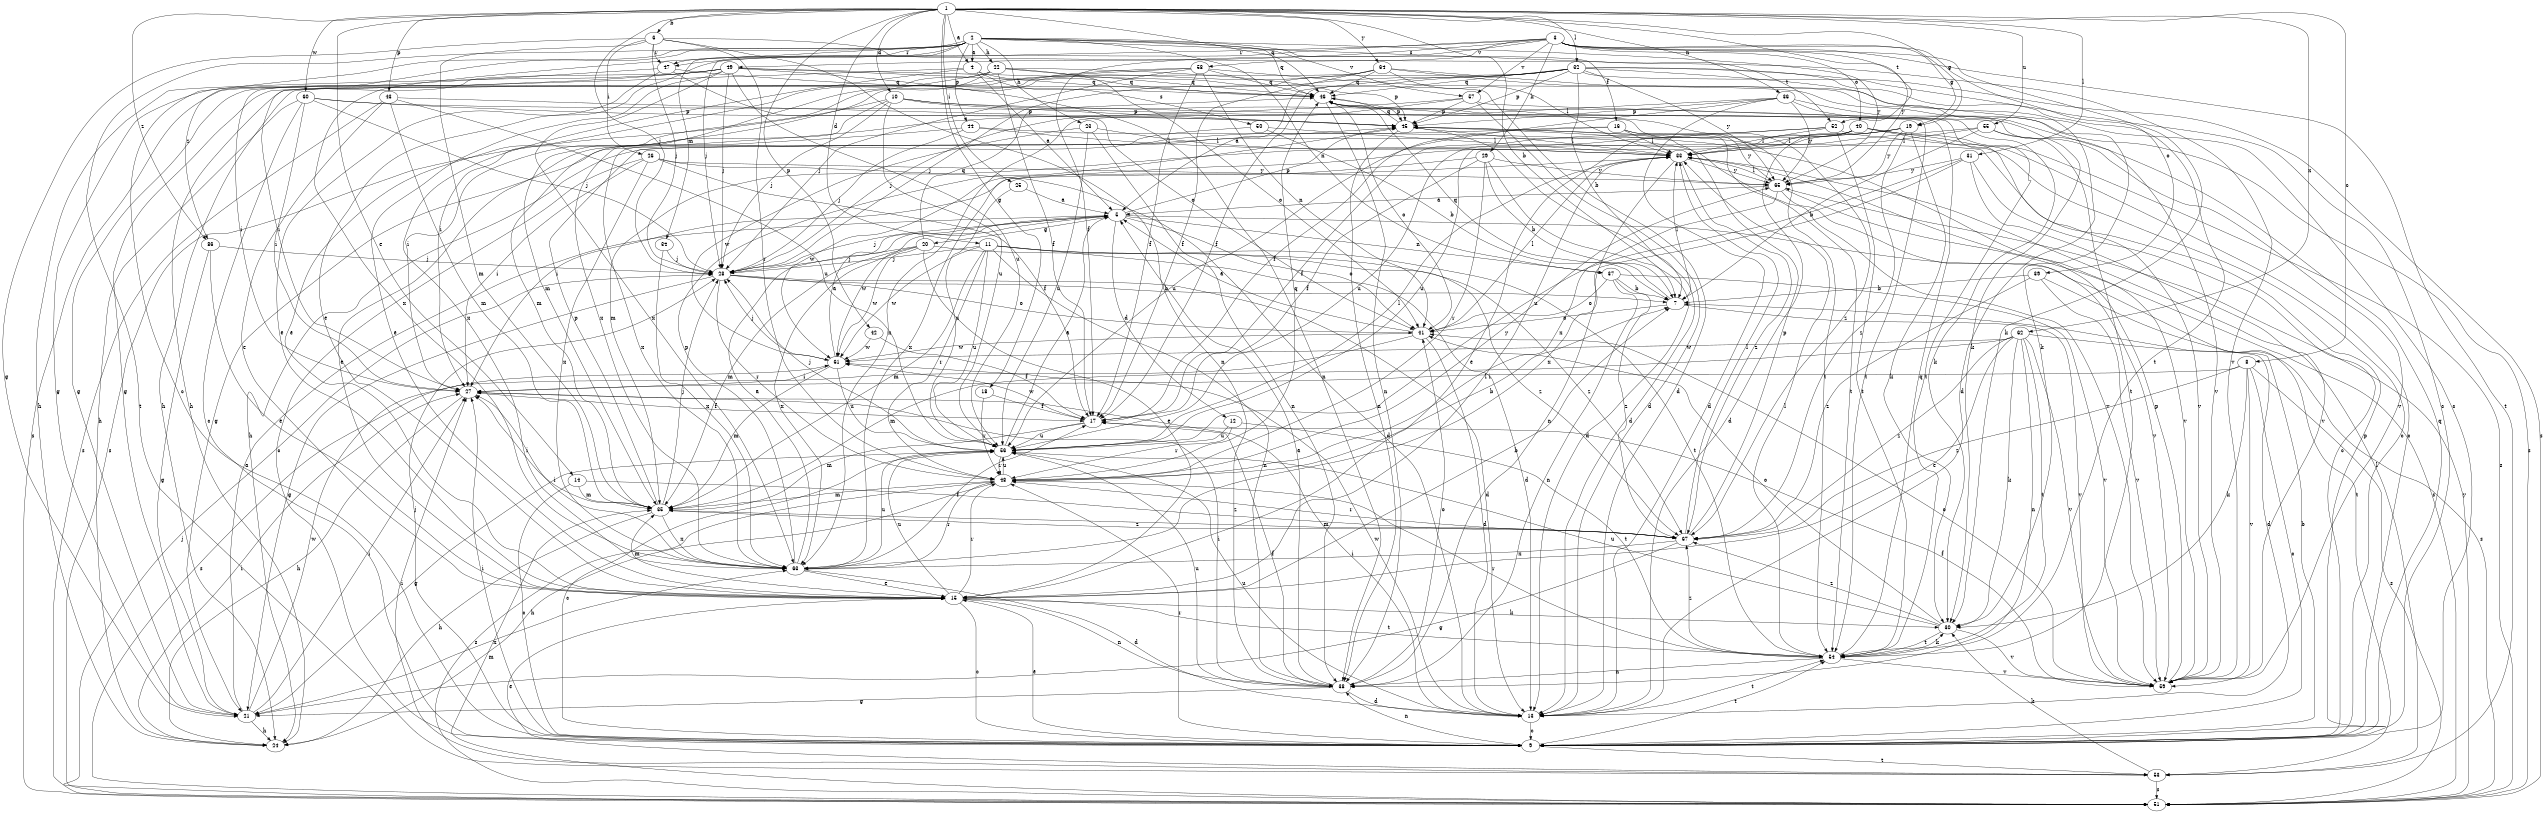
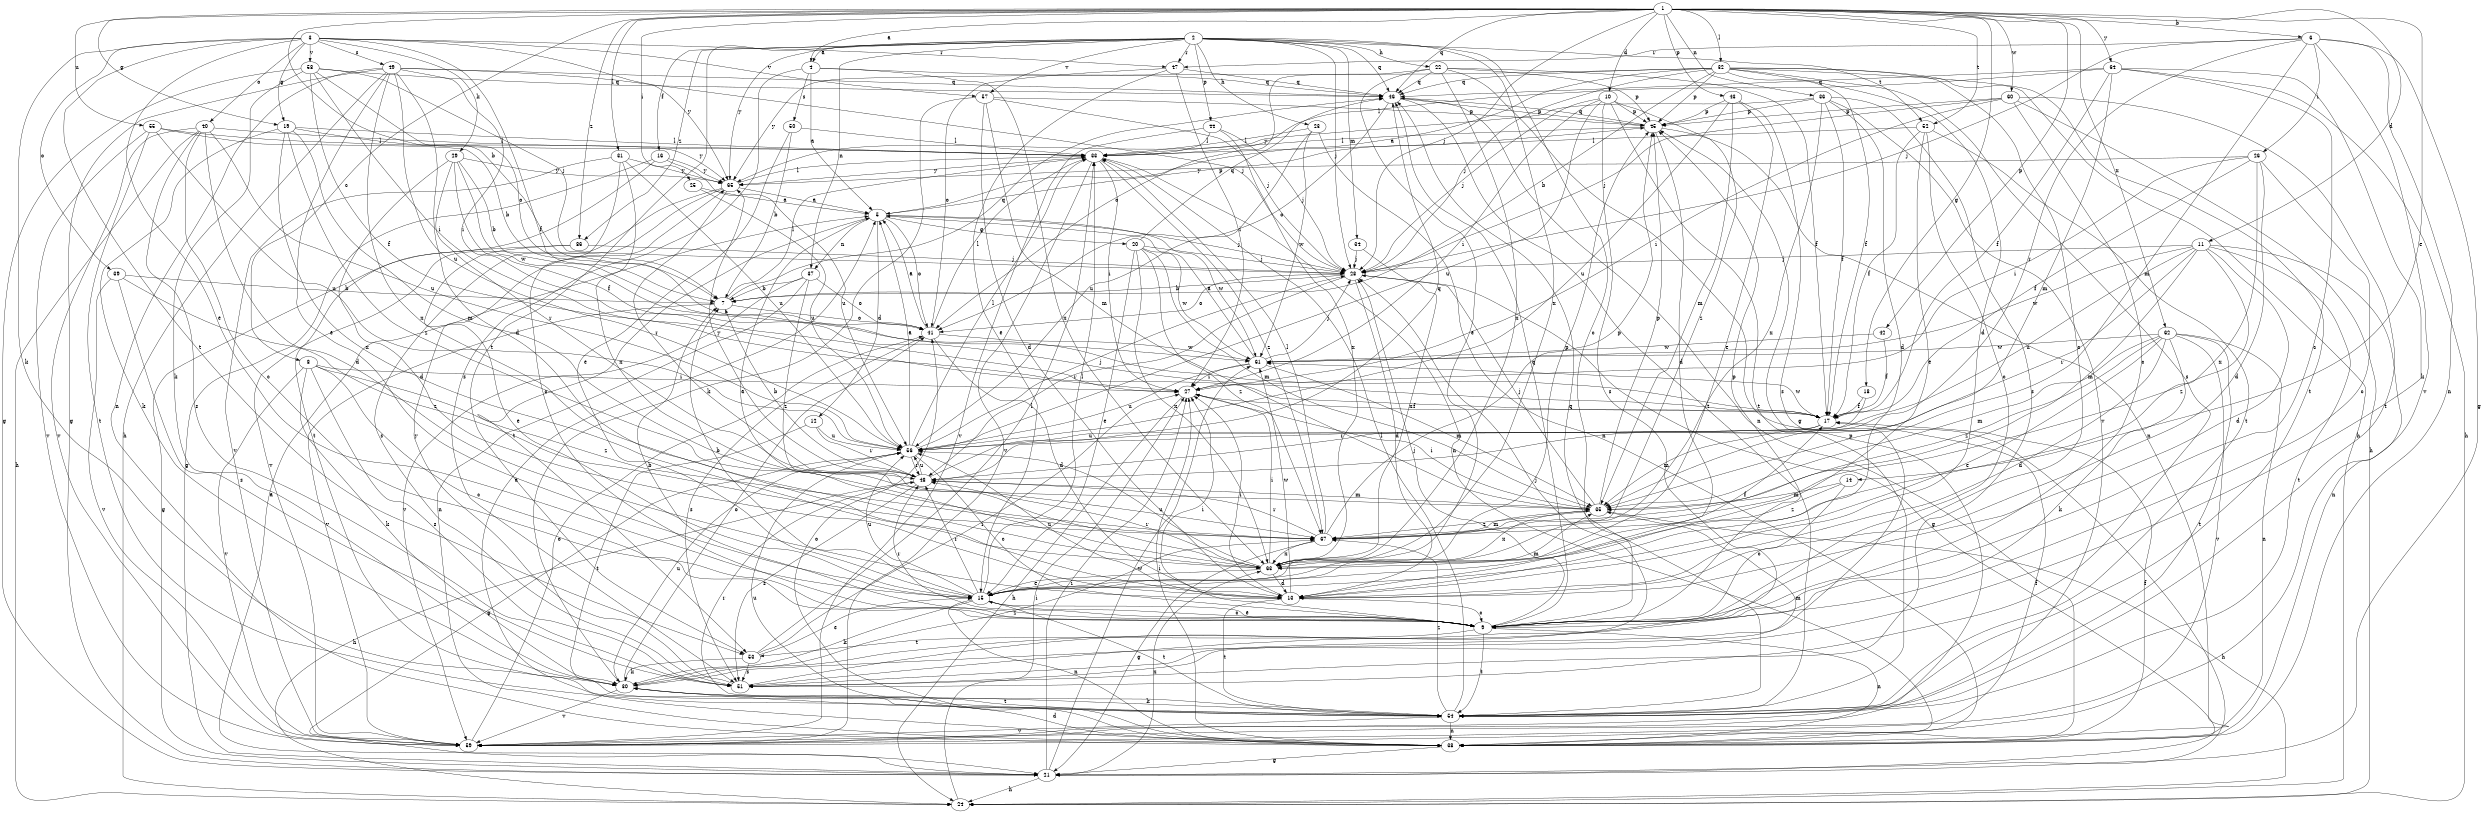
(1647, 141) -> none
(1301, 200) -> (521, 200)
(1561, 333) -> (657, 333)
(1431, 712) -> (1039, 719)
